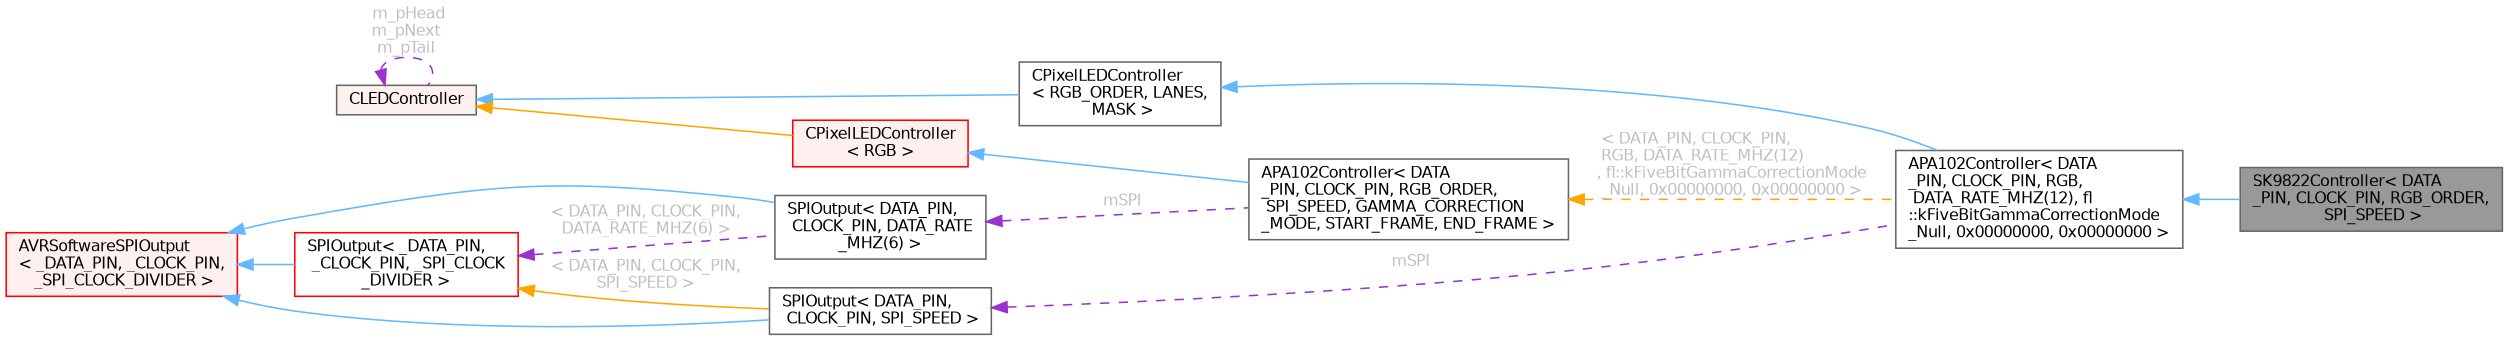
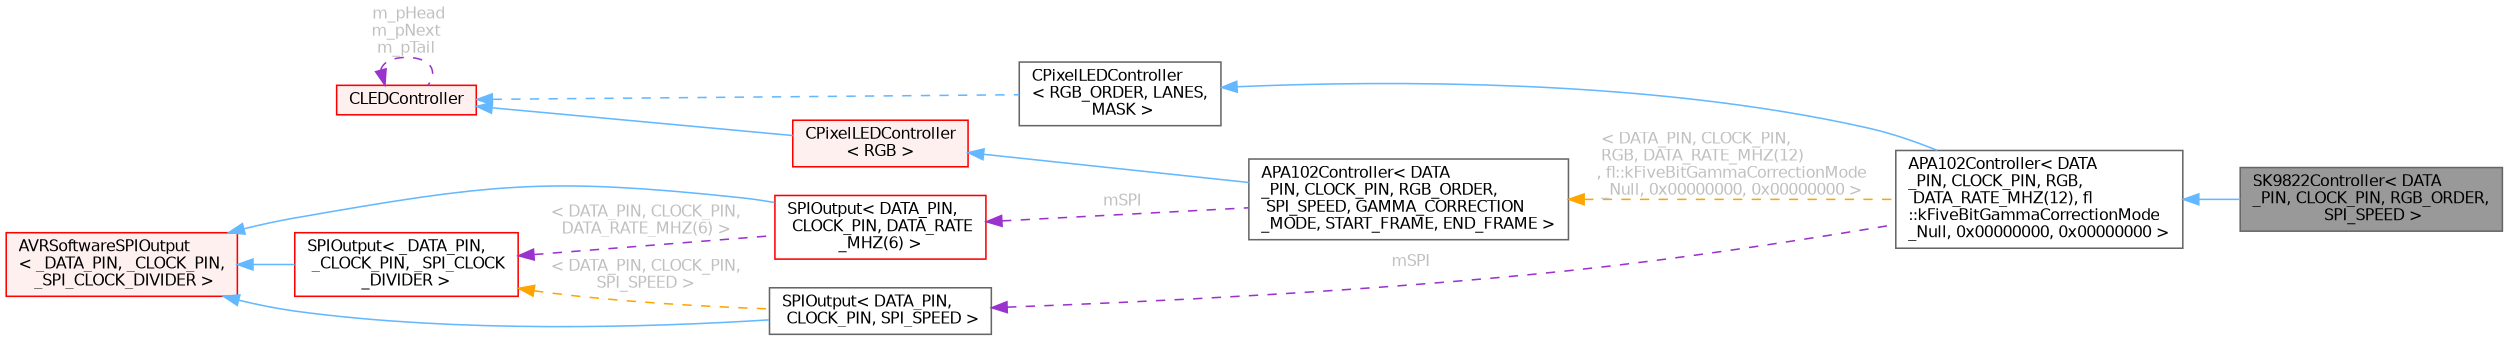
(756, 97) -> (756, 97)
(406, 100) -> (406, 100)
(643, 122) -> (643, 122)
(880, 227) -> (880, 227)
(651, 303) -> (651, 303)
